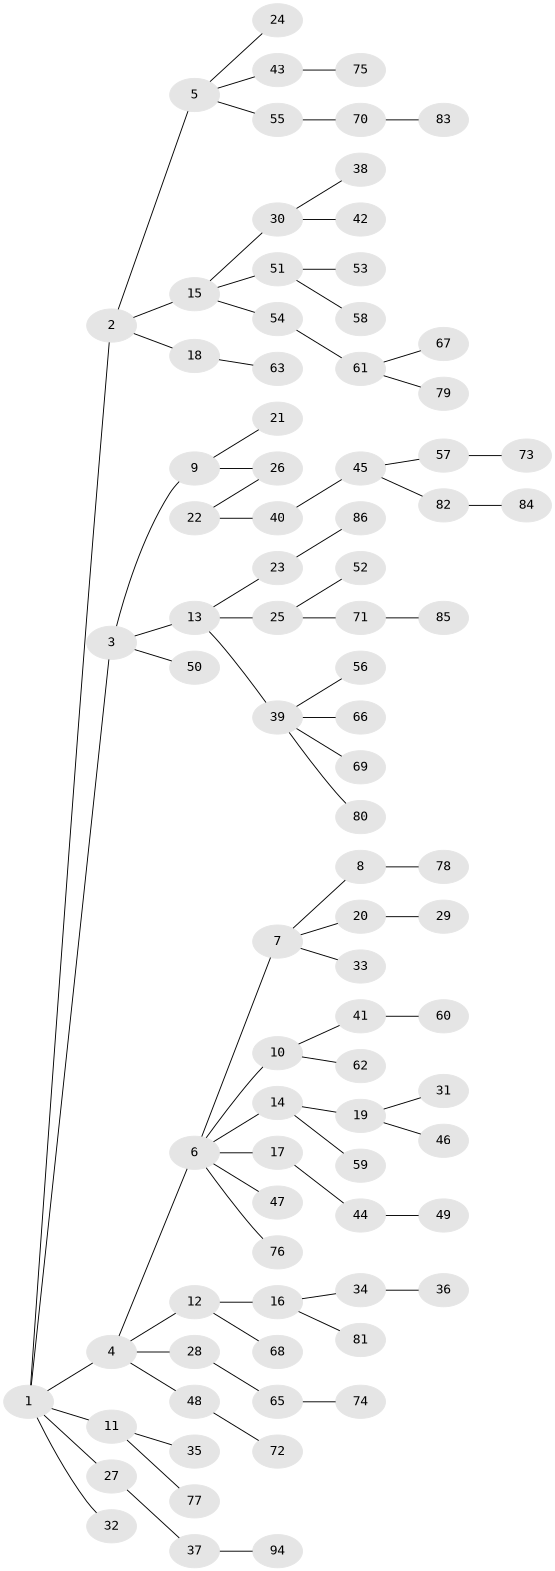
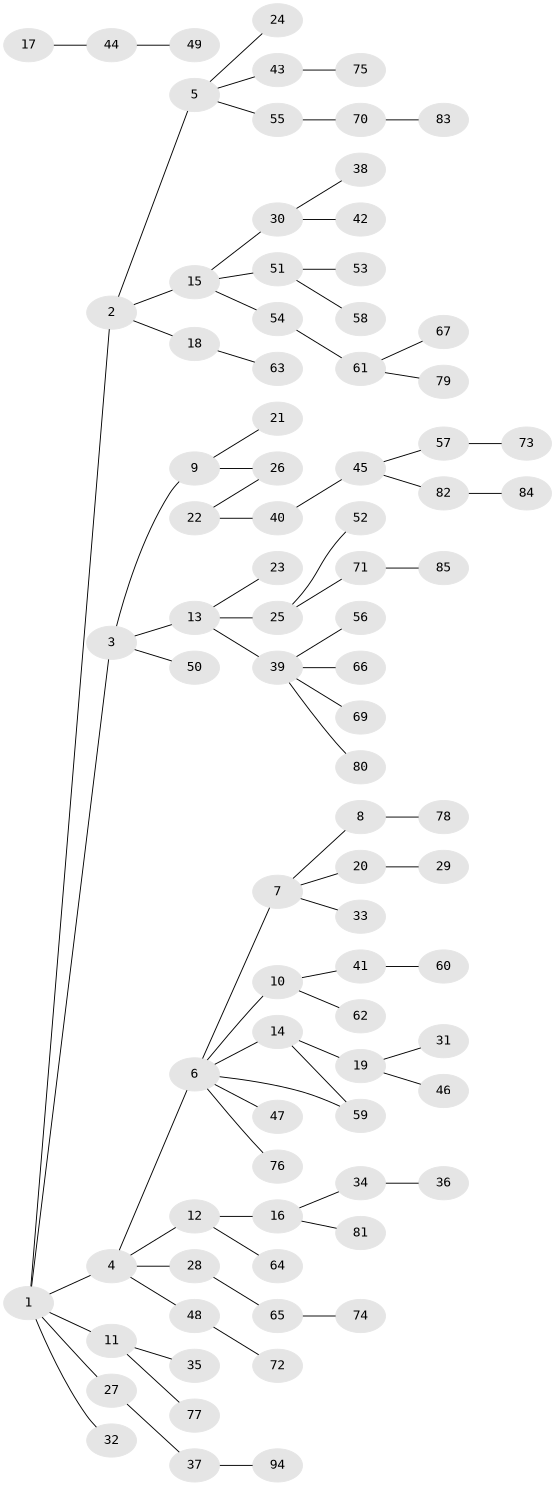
(361, 518) -> none
(236, 1153) -> (281, 1087)
(278, 1352) -> (278, 1266)
